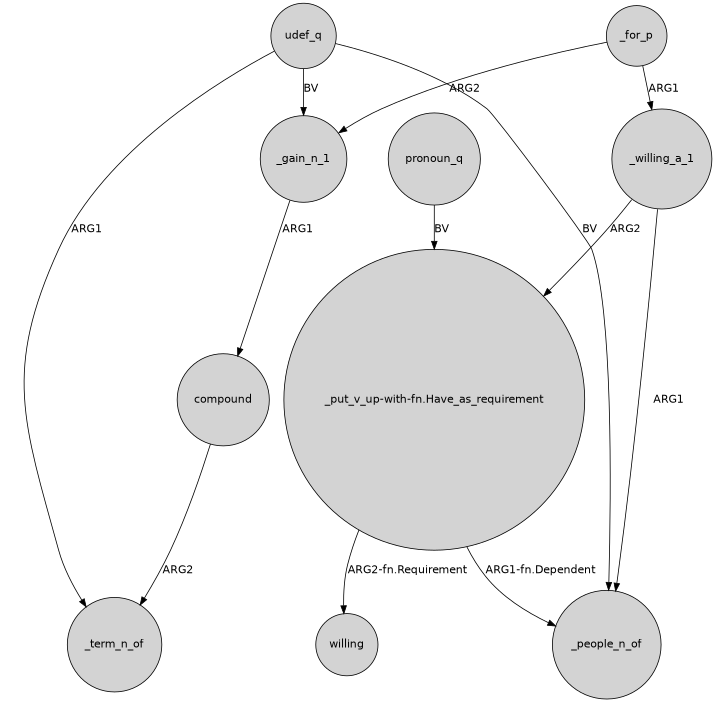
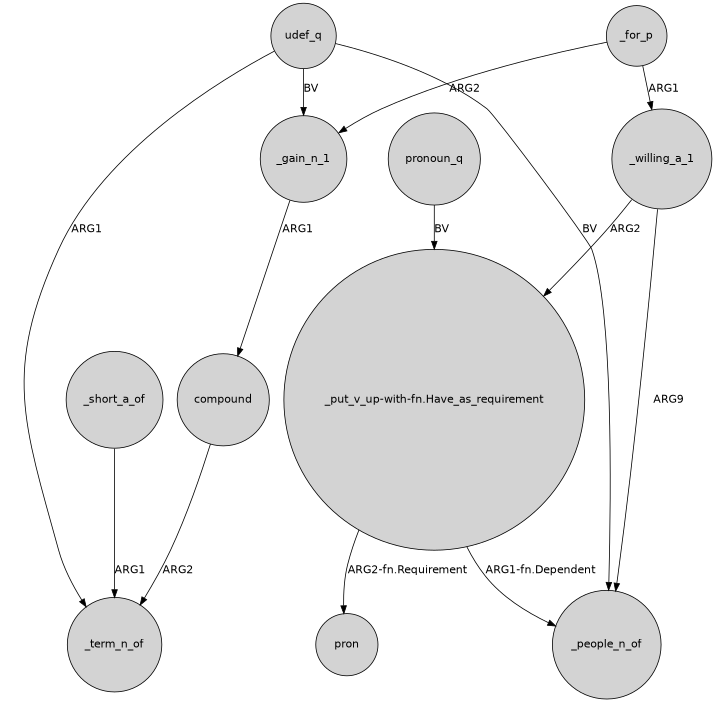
none -> (115, 400)
(669, 400) -> (669, 400)
(347, 645) -> (347, 645)
